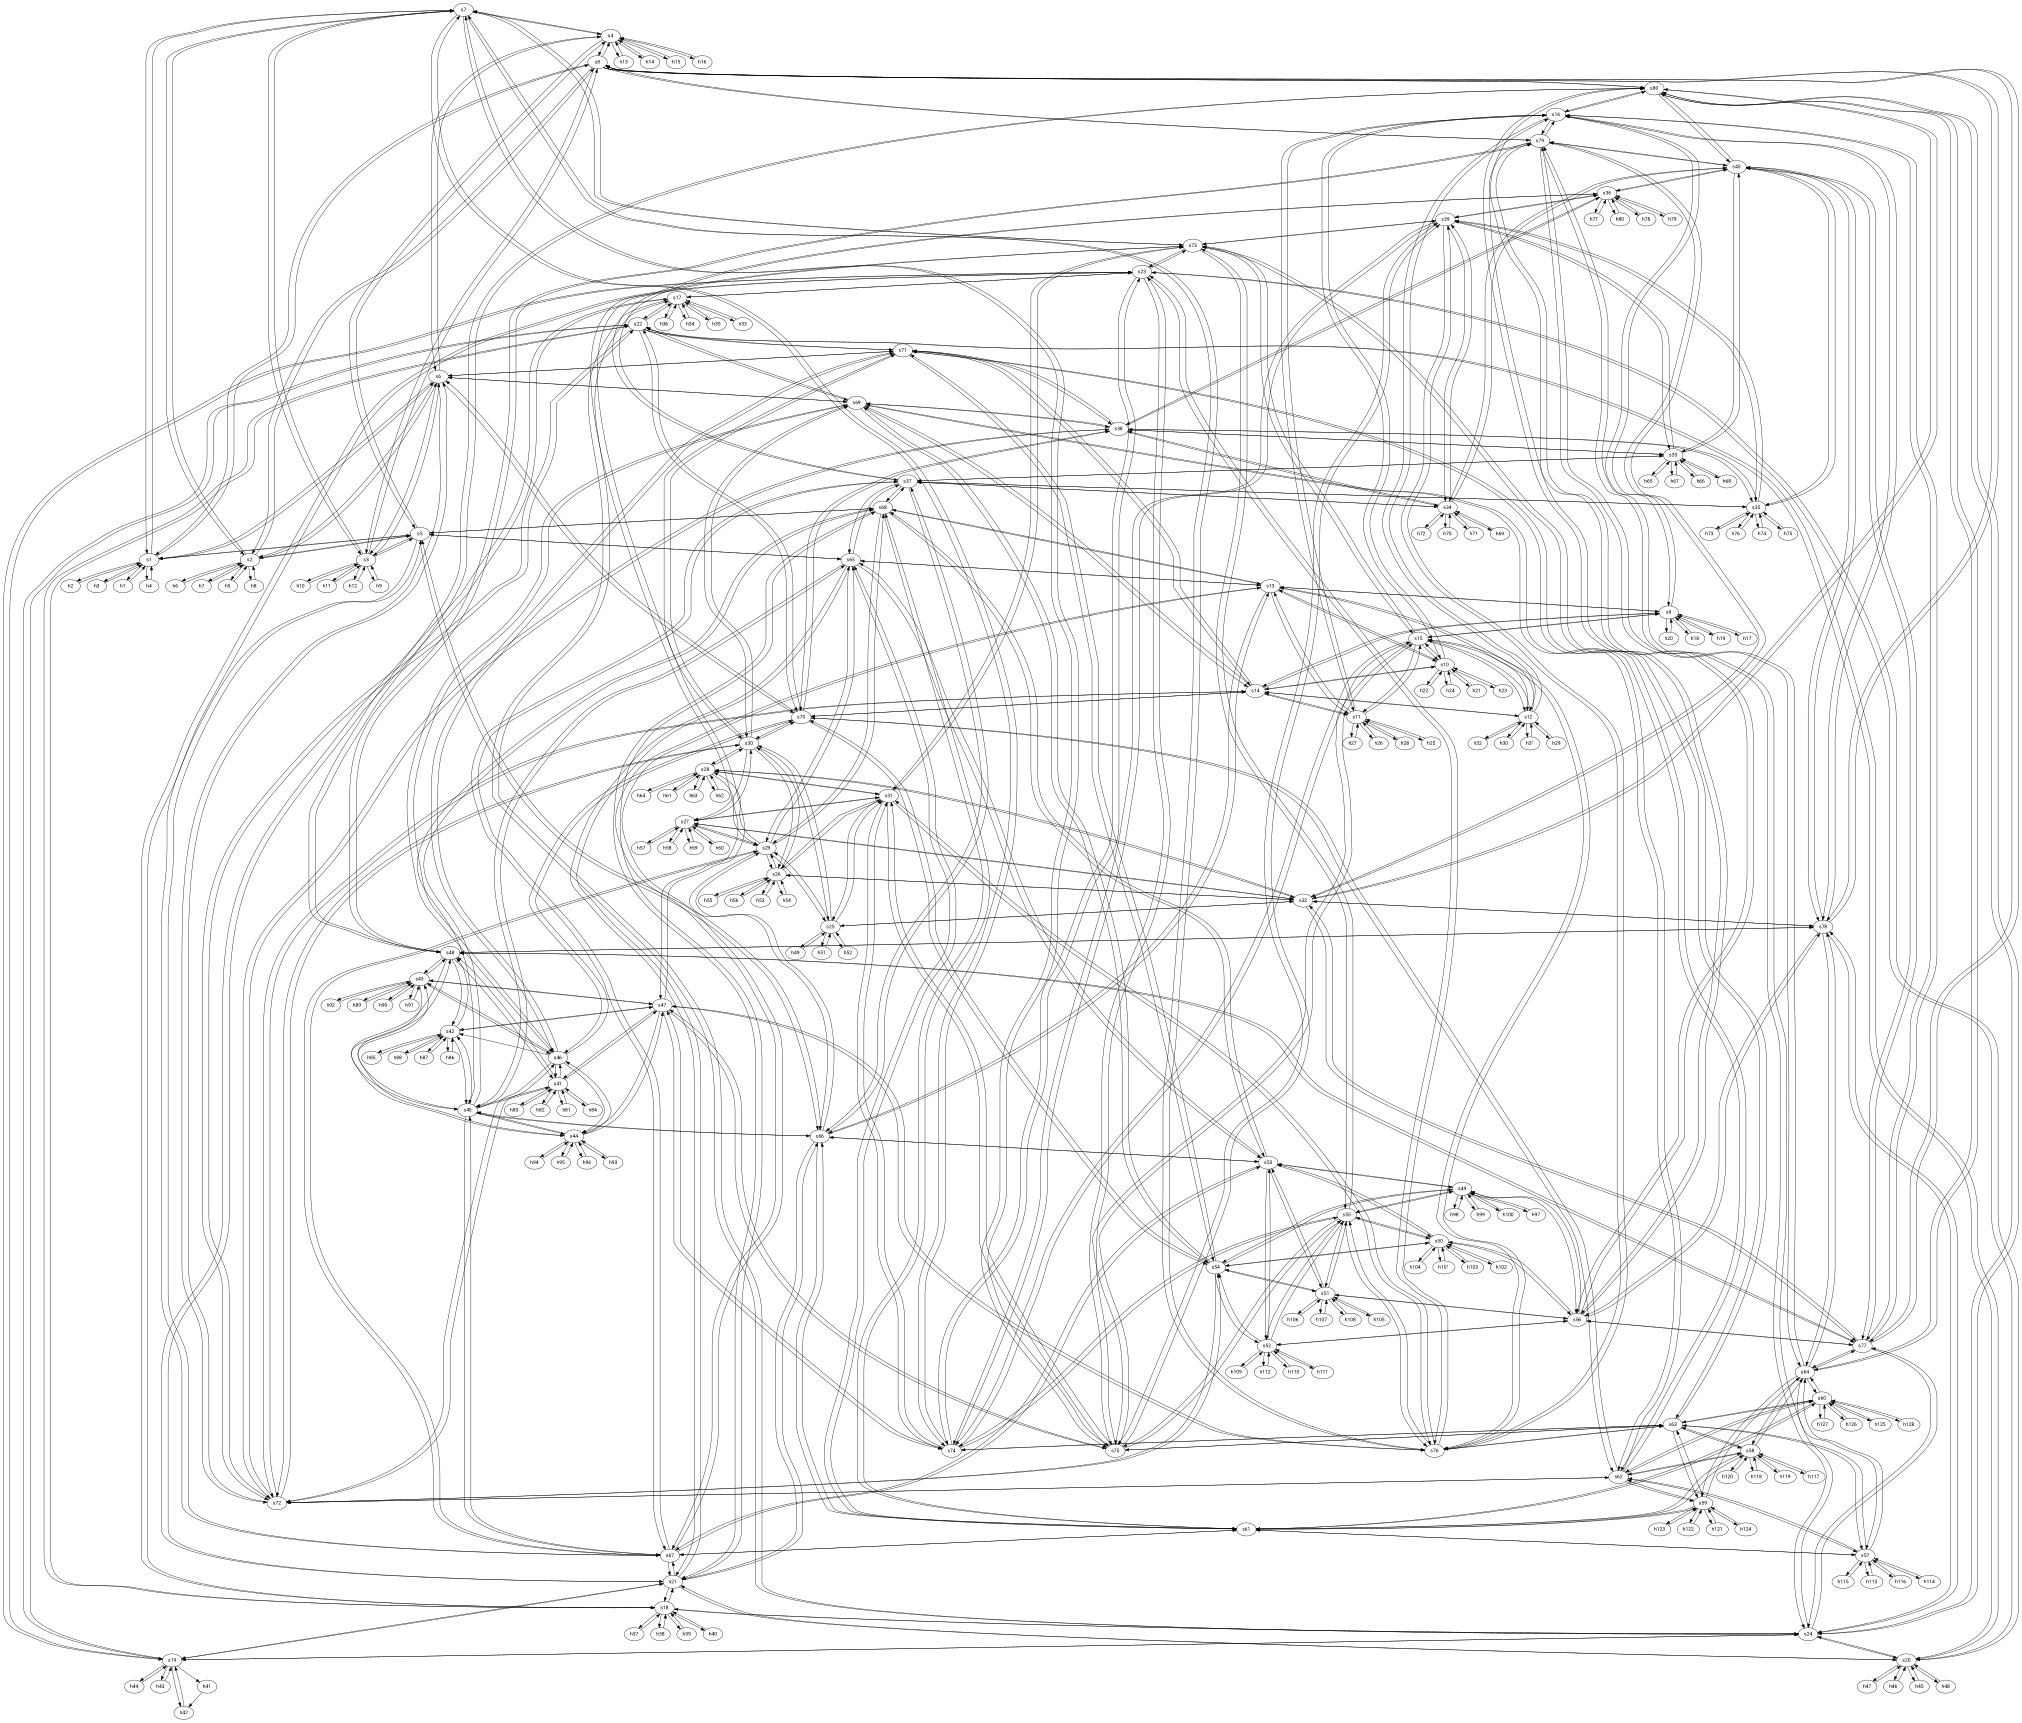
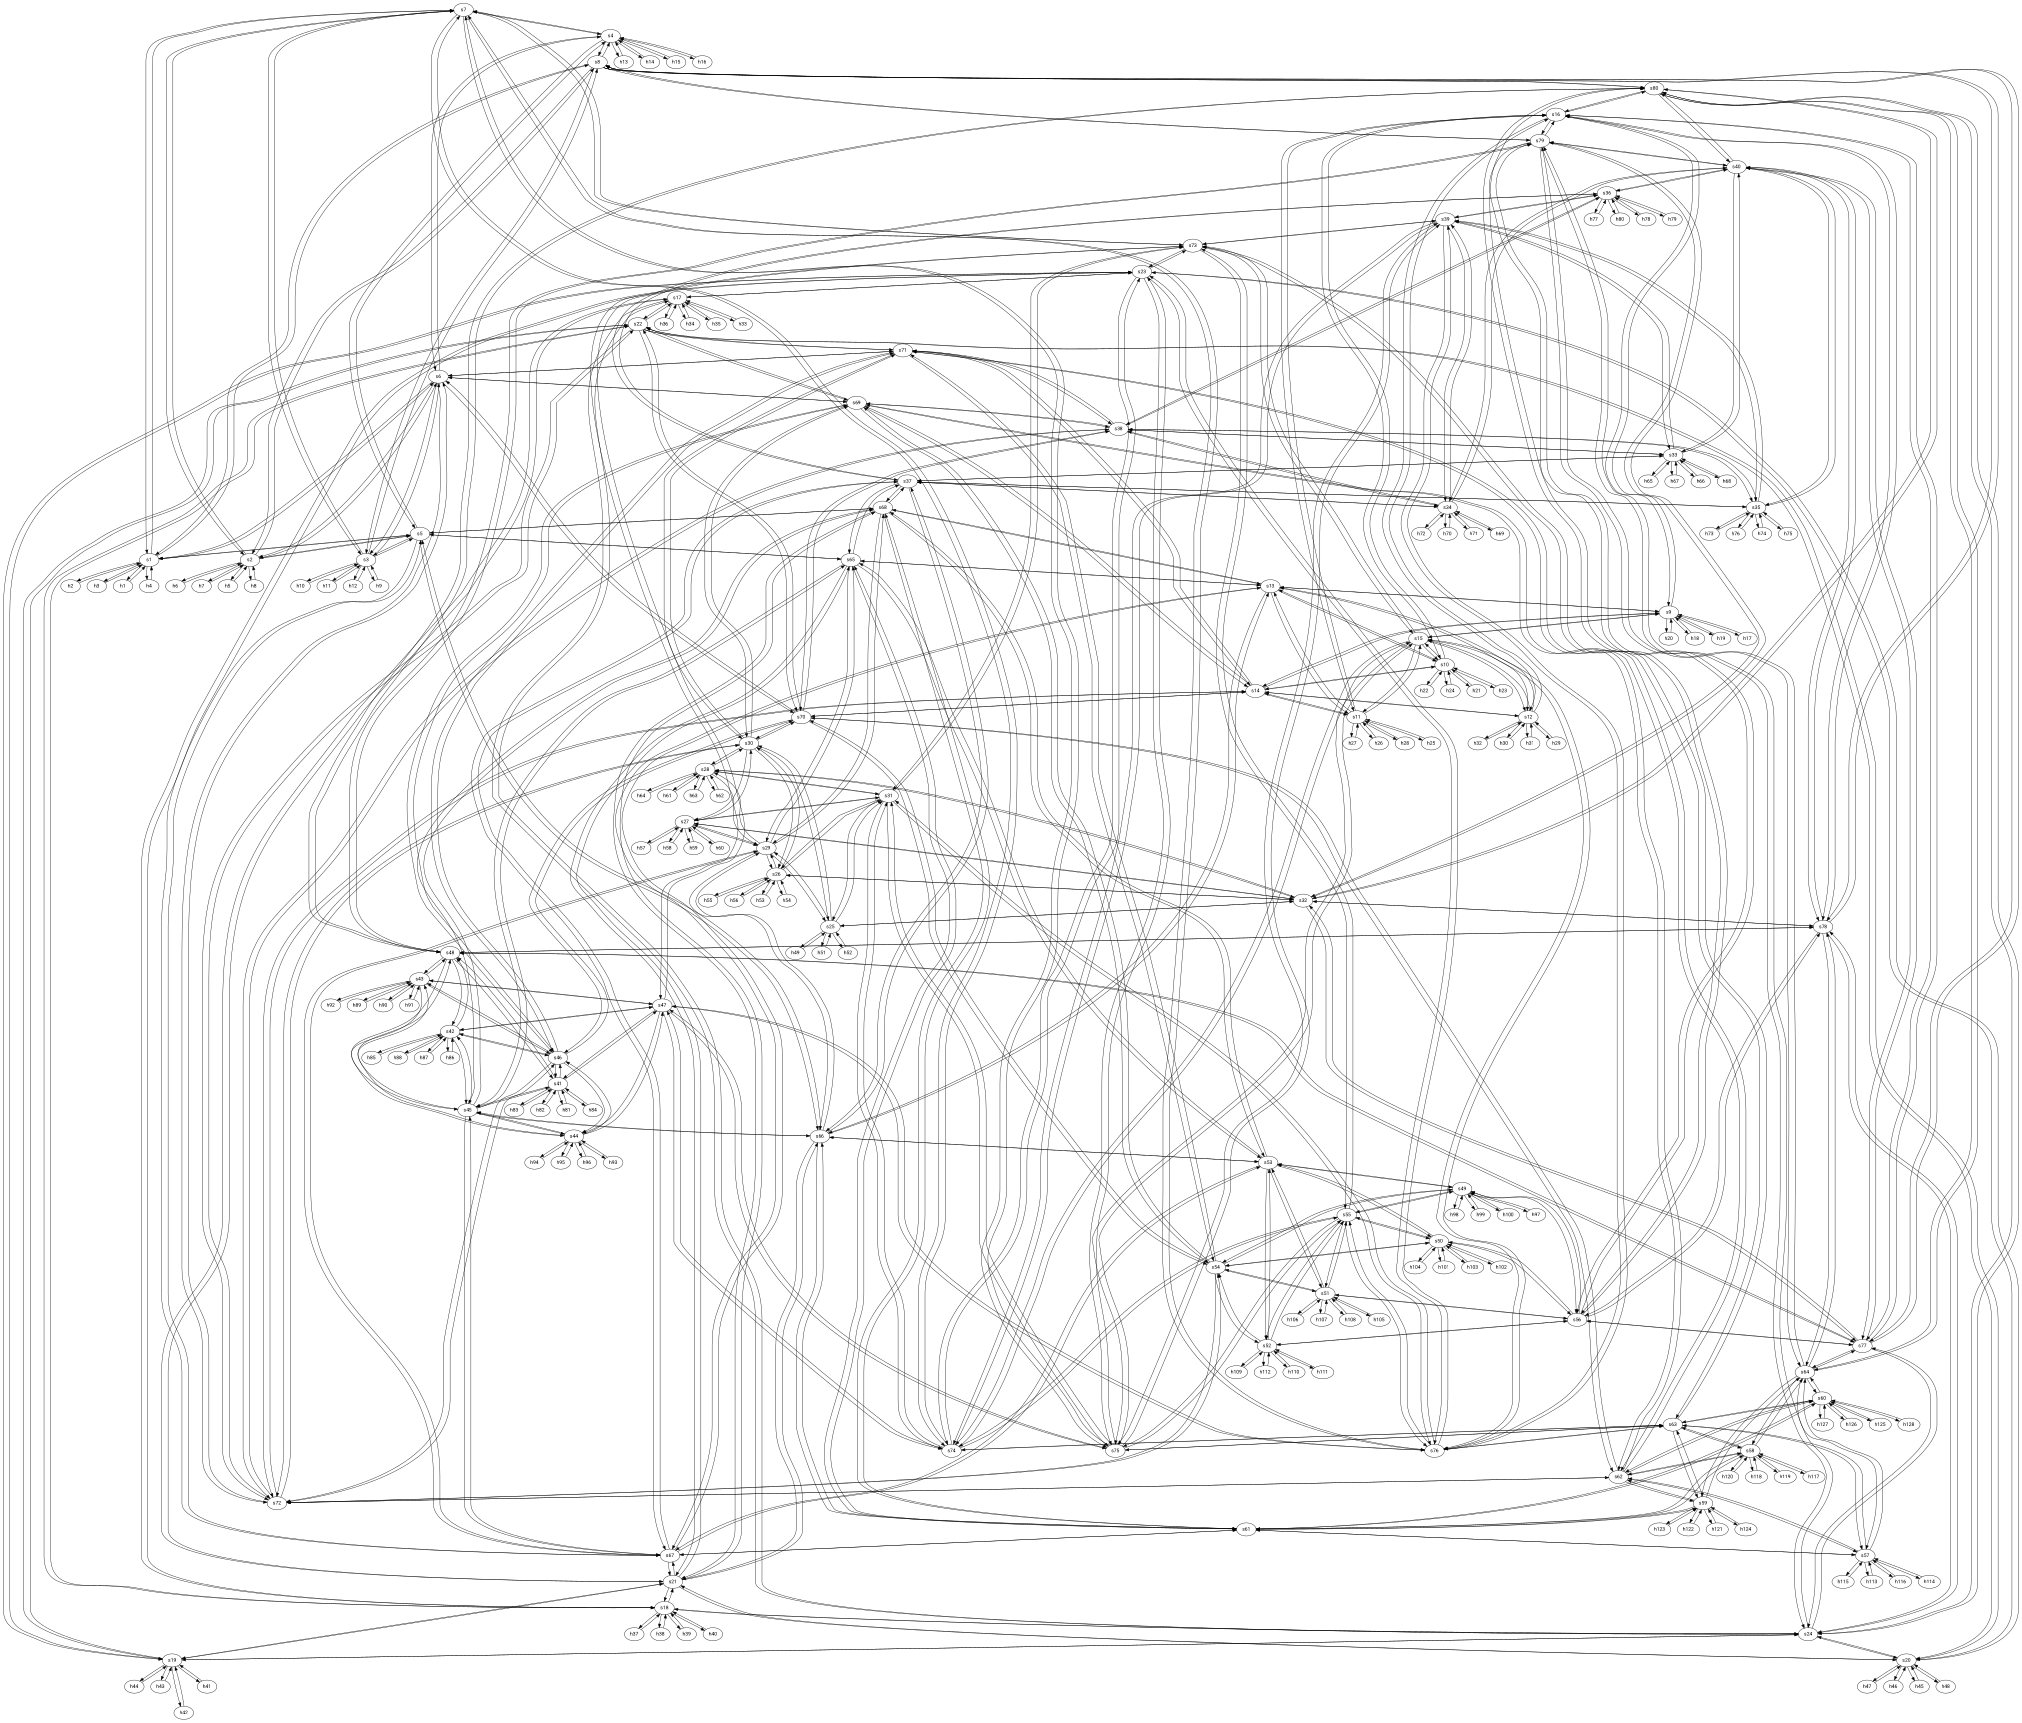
none -> (502, 1045)
(197, 1698) -> (192, 1674)
